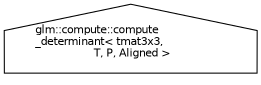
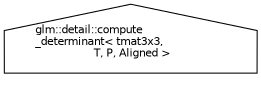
(131, 42) -> (131, 42)
